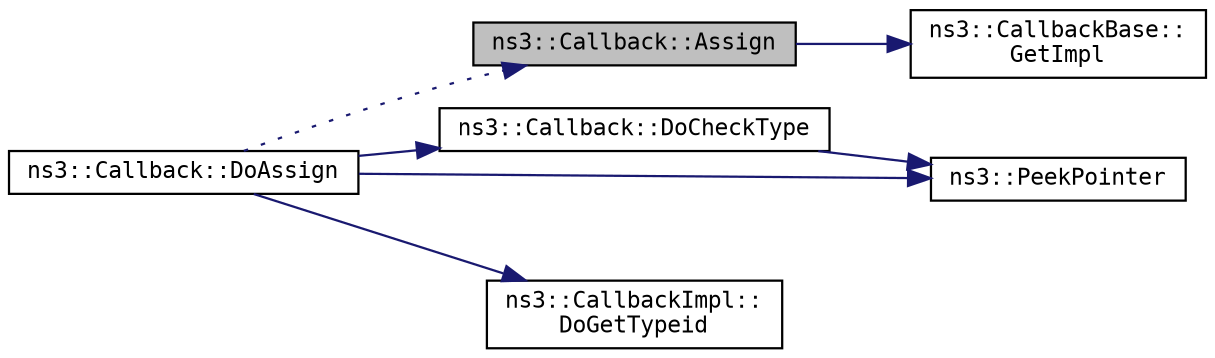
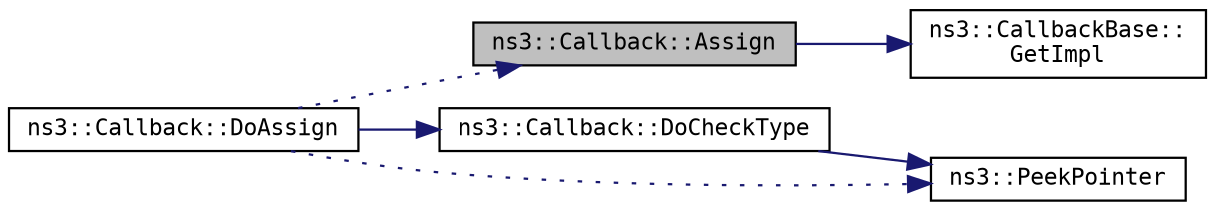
(633, 176) -> (599, 182)
(635, 314) -> none
